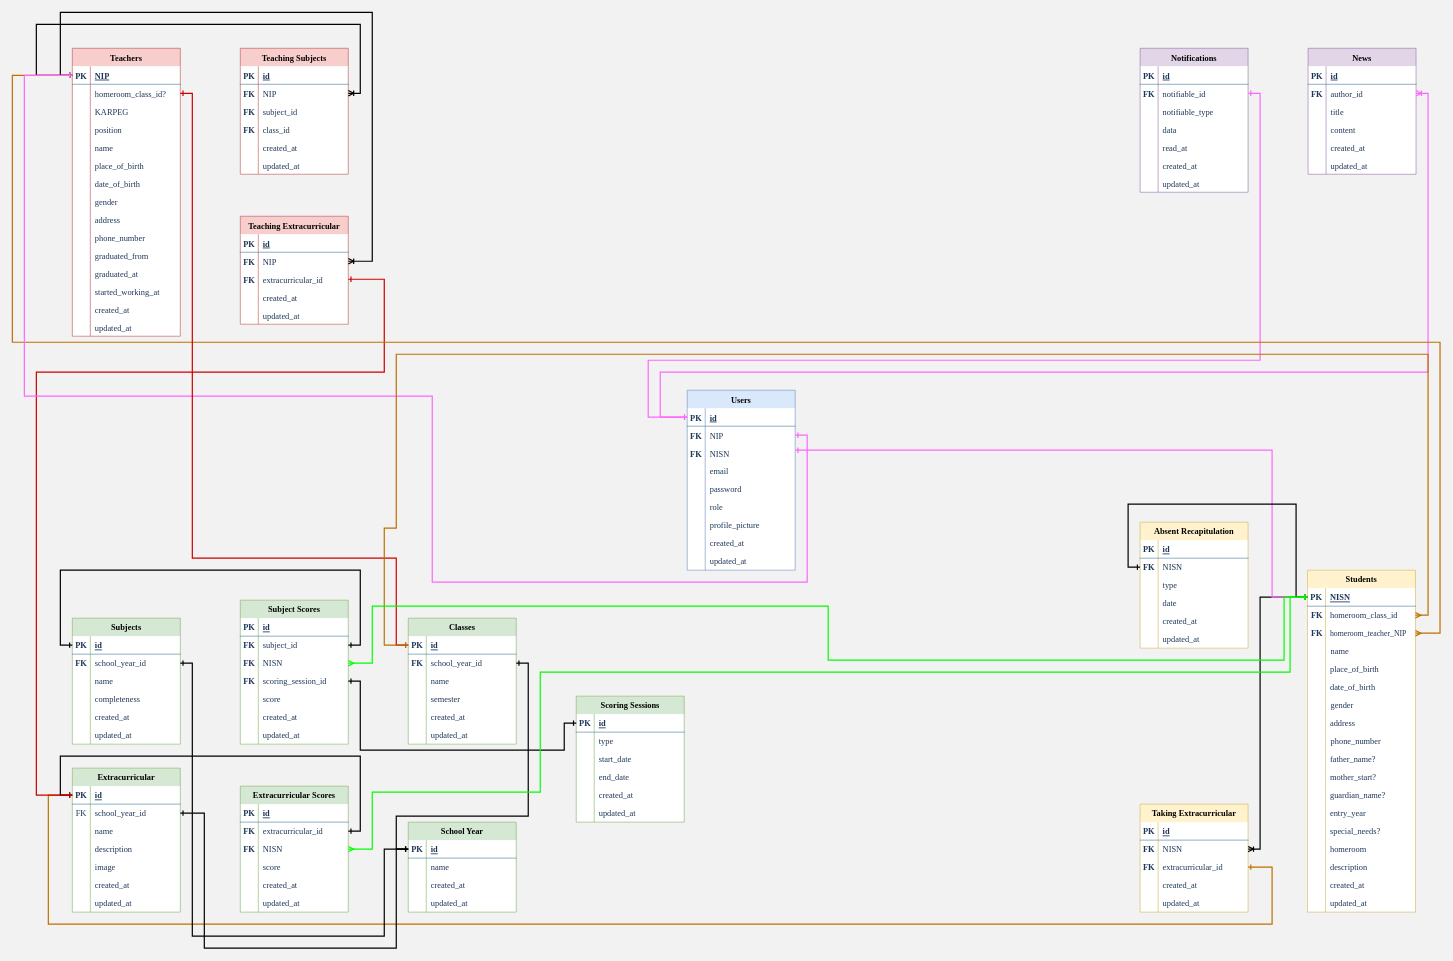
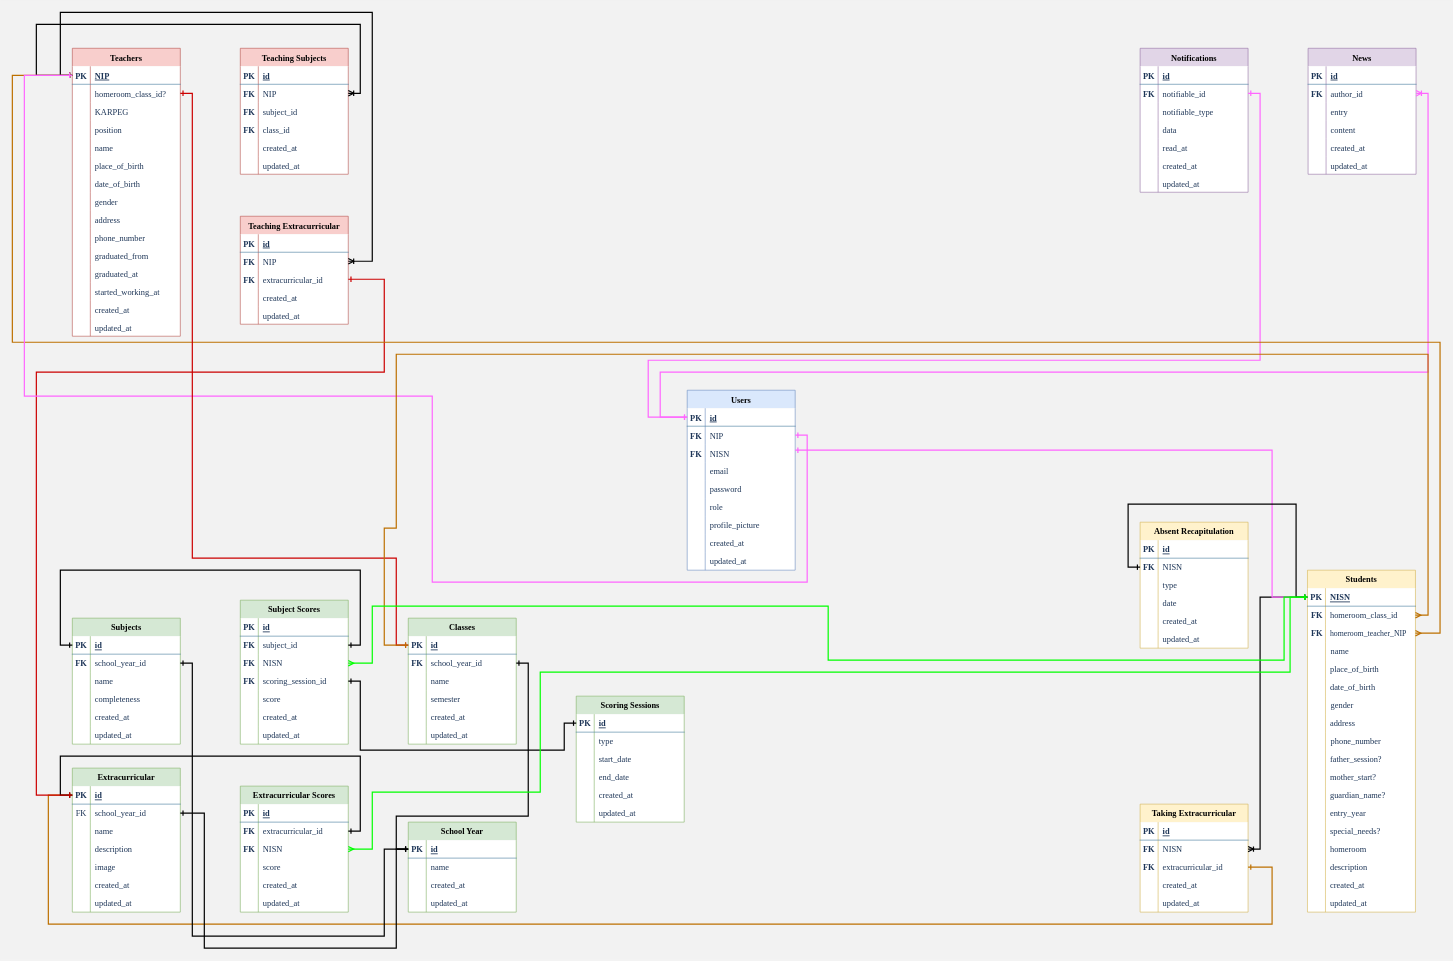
(1340, 112) -> (1343, 112)
(1358, 760) -> (1364, 760)
